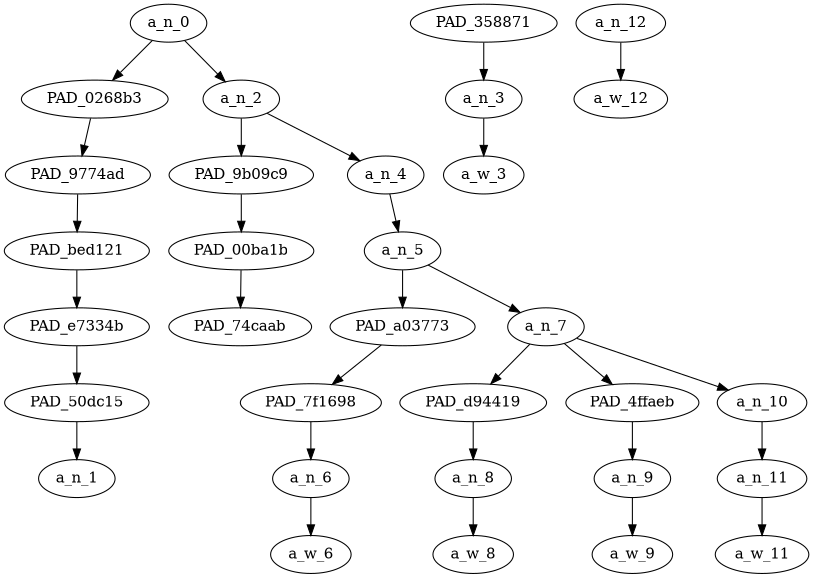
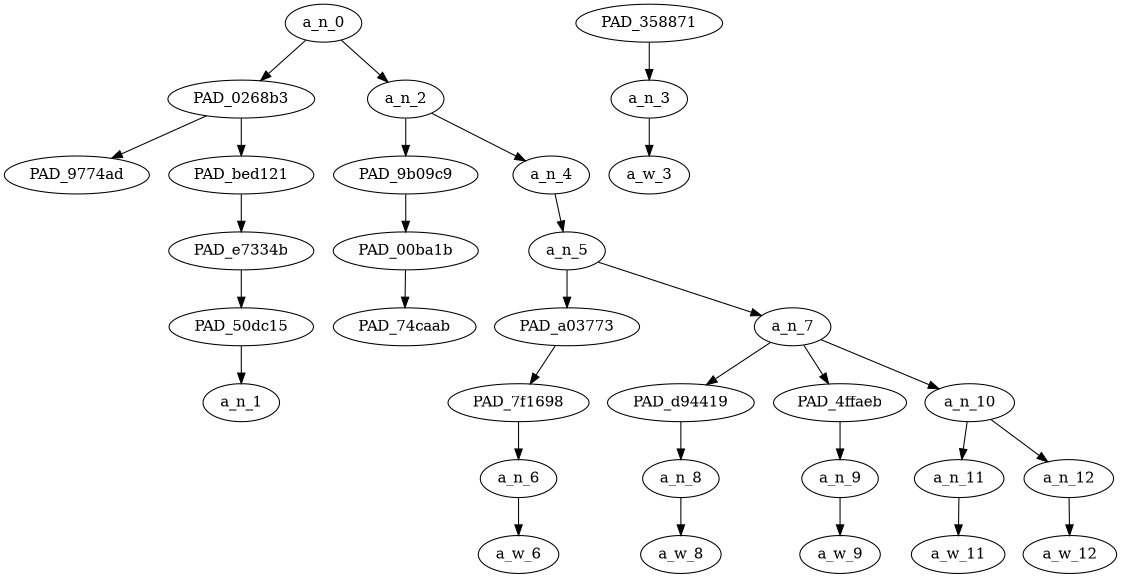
(77, 208) -> (241, 132)
none -> (1015, 438)
